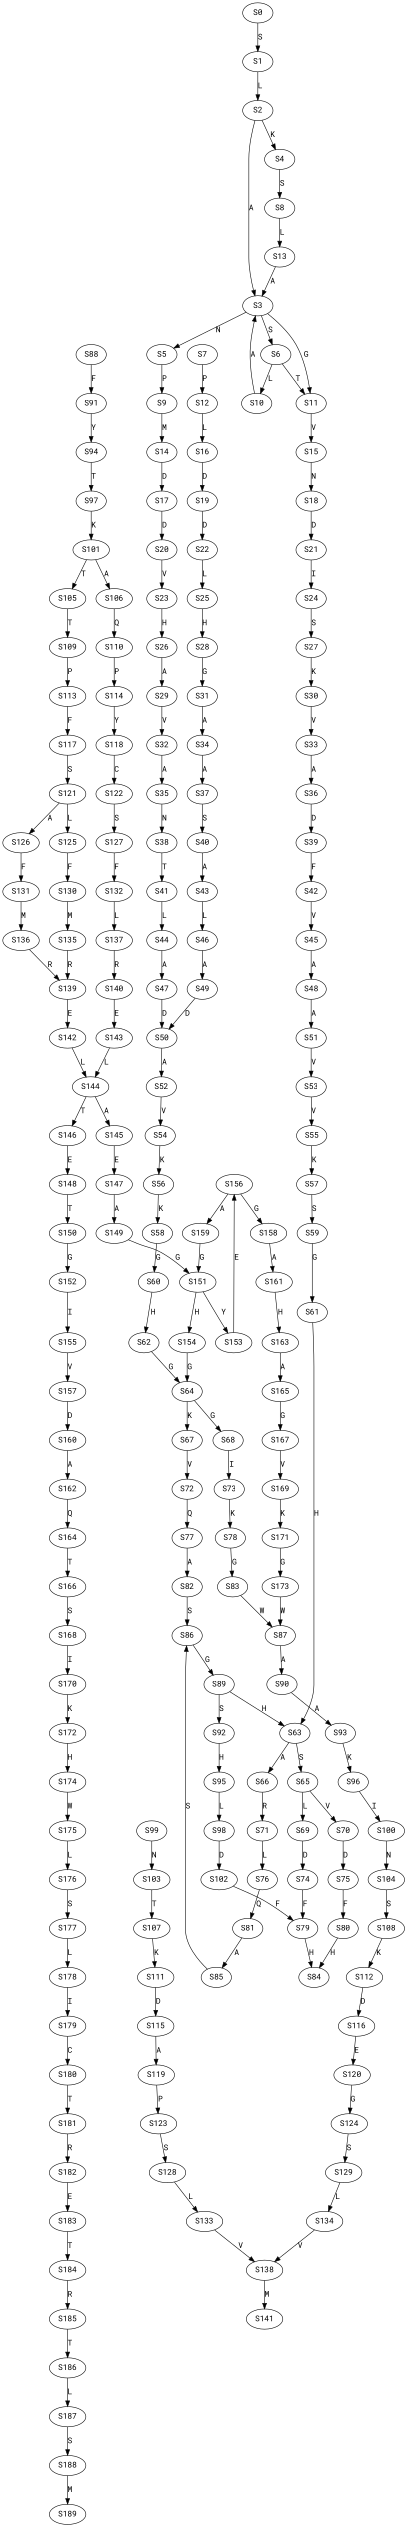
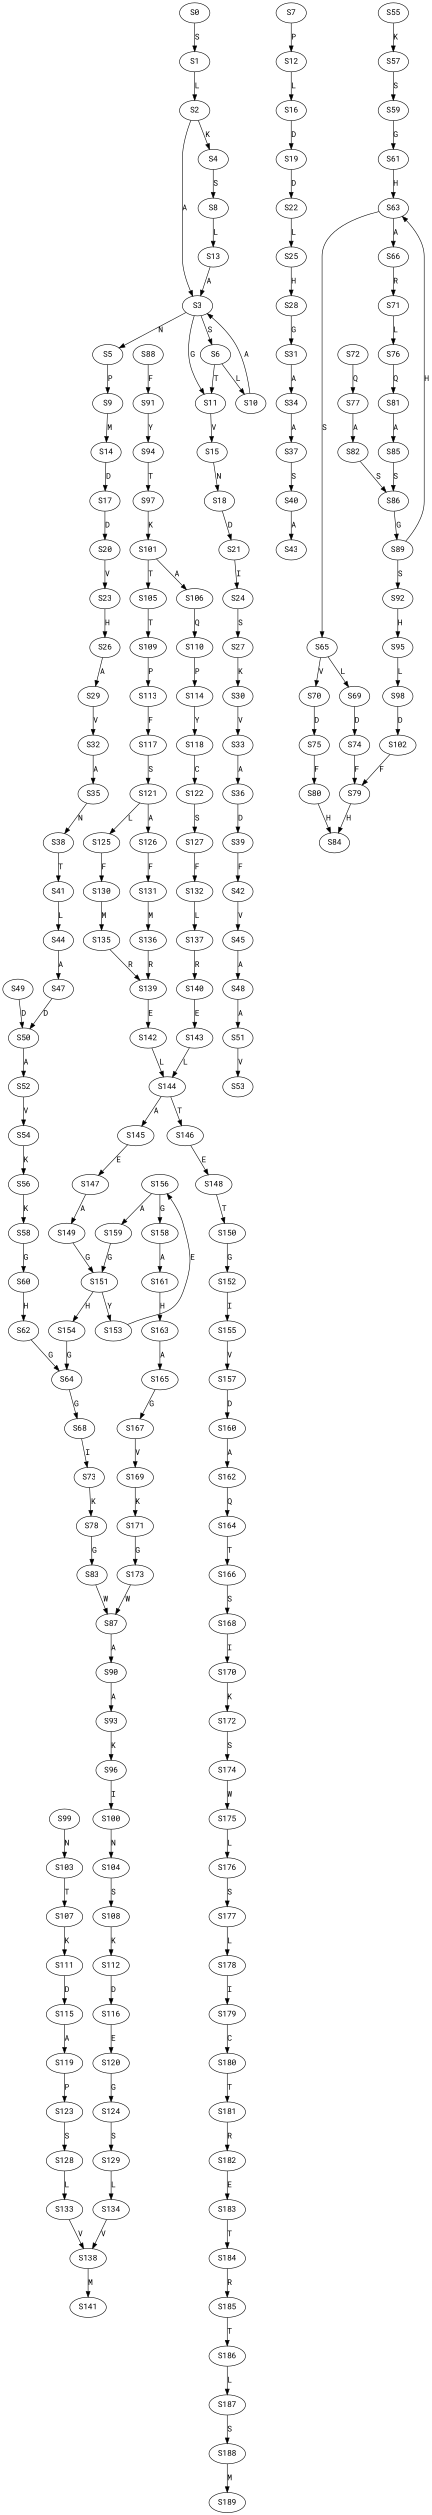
(202, 940) -> none
(311, 1108) -> none
(187, 1440) -> none
(70, 1758) -> (230, 1746)
